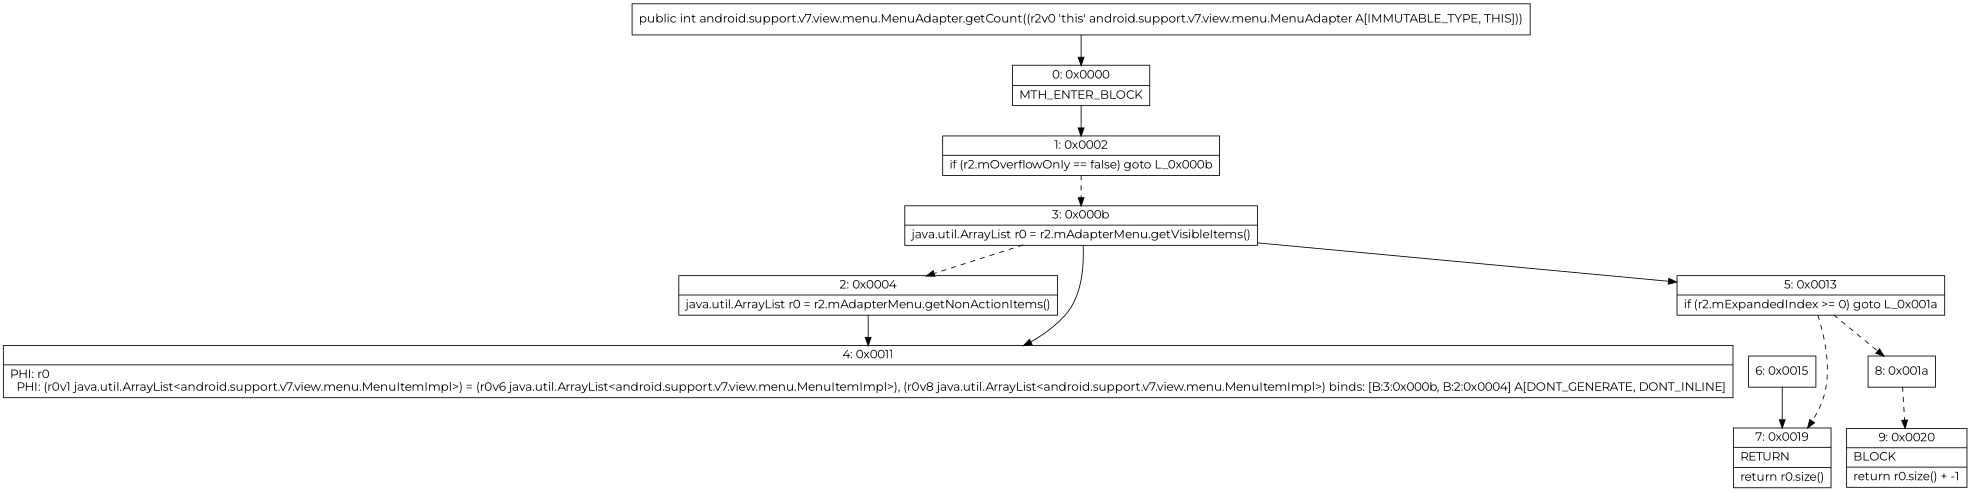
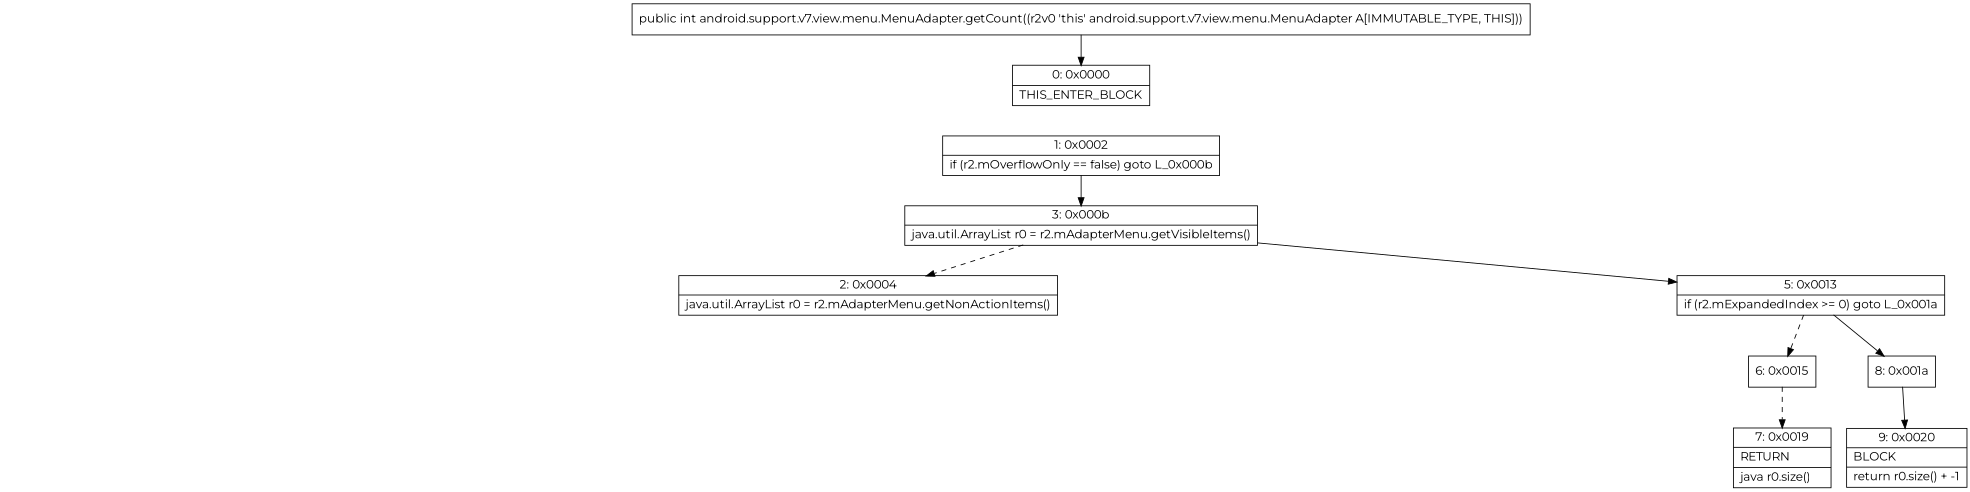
(1081, 95) -> (1081, 95)
(1081, 117) -> none
(1081, 186) -> (1081, 186)
(1855, 333) -> (1855, 333)
(1827, 369) -> (1797, 332)
(868, 372) -> none
(1782, 403) -> (1782, 403)
(1904, 403) -> (1904, 403)
(1782, 477) -> (1775, 477)
